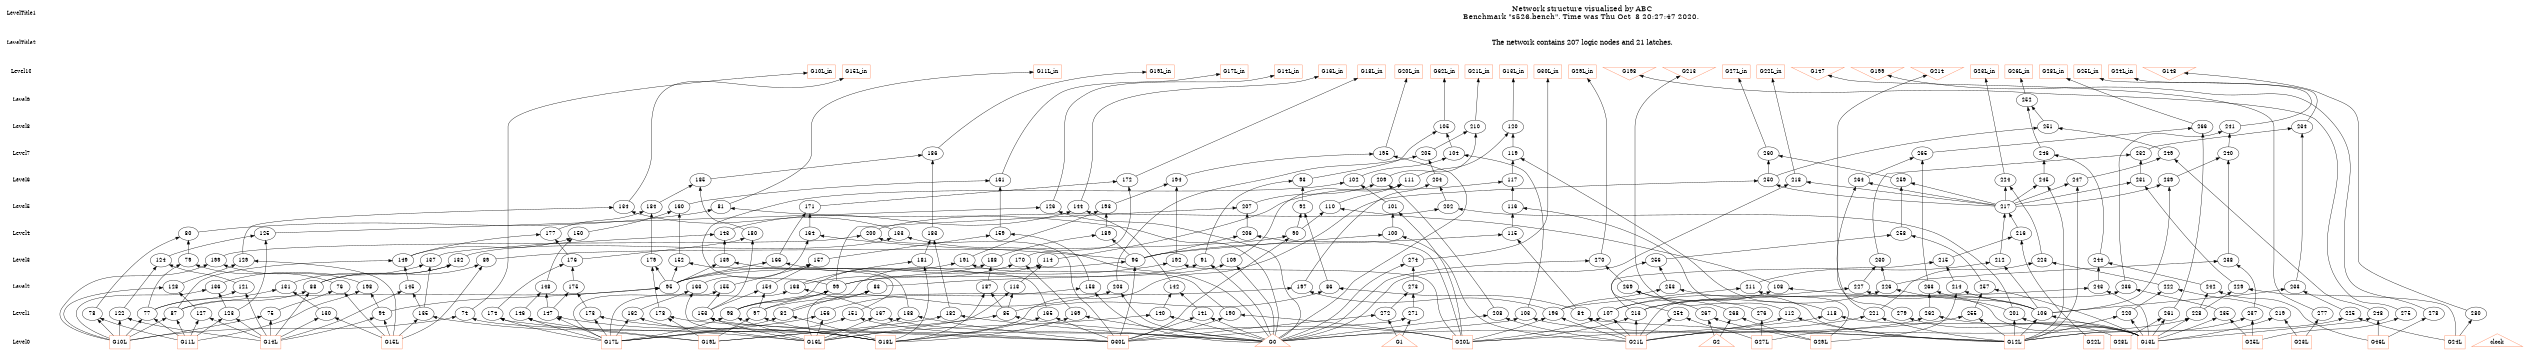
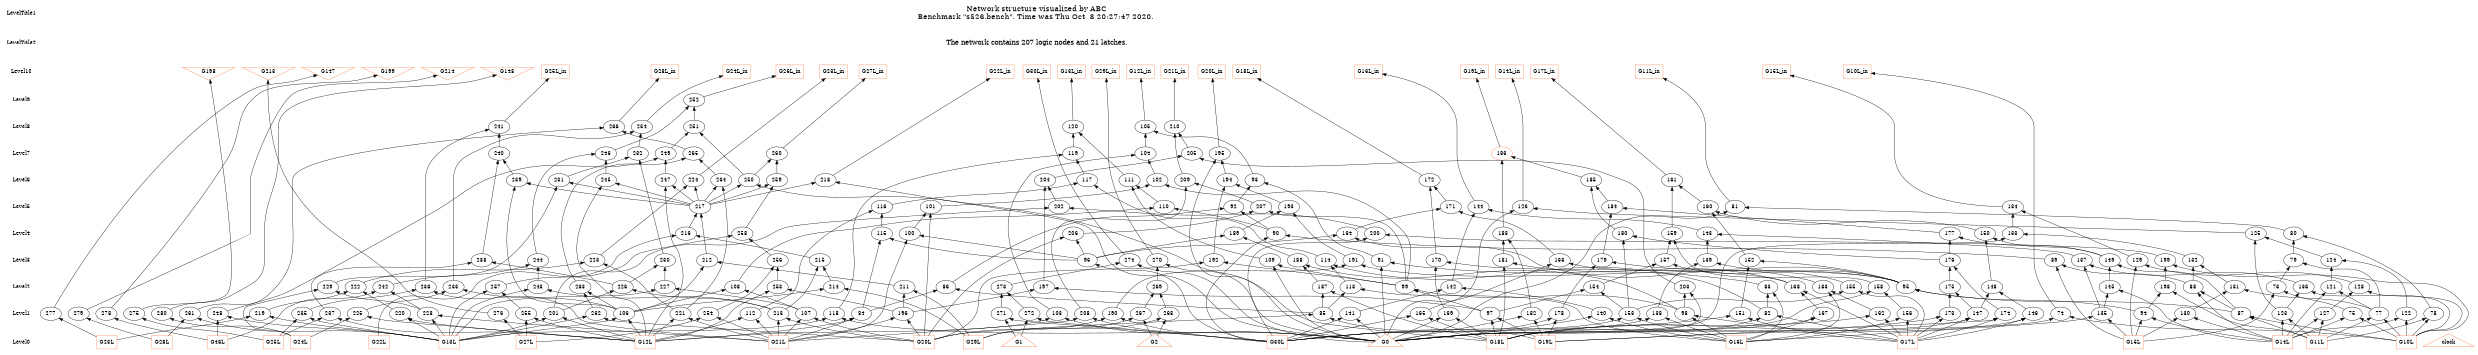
(1444, 72) -> (1140, 72)
(933, 154) -> (1502, 154)
(1010, 268) -> none
